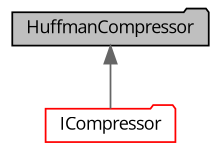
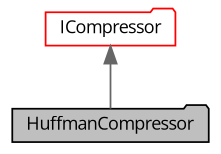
(111, 86) -> (111, 86)
